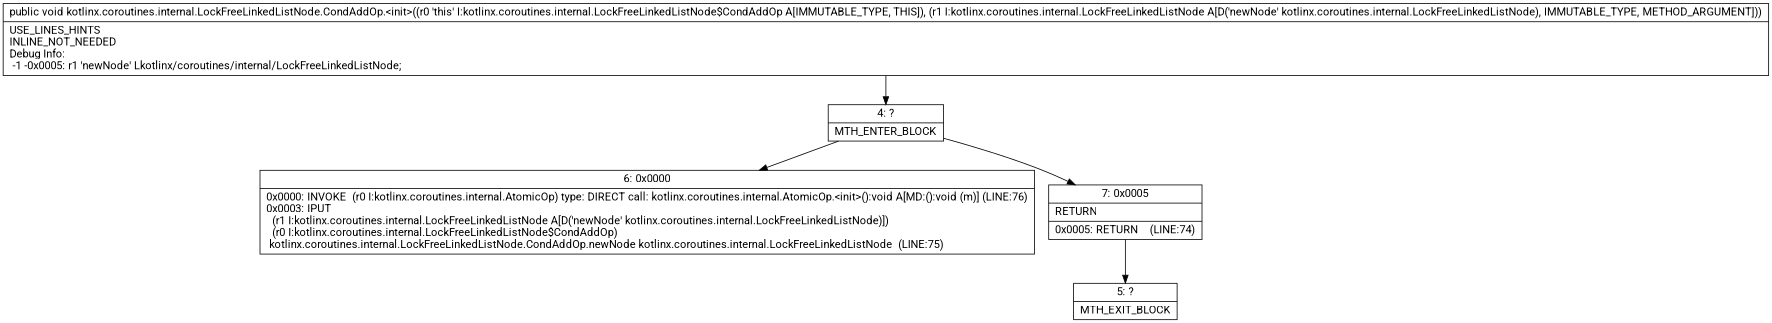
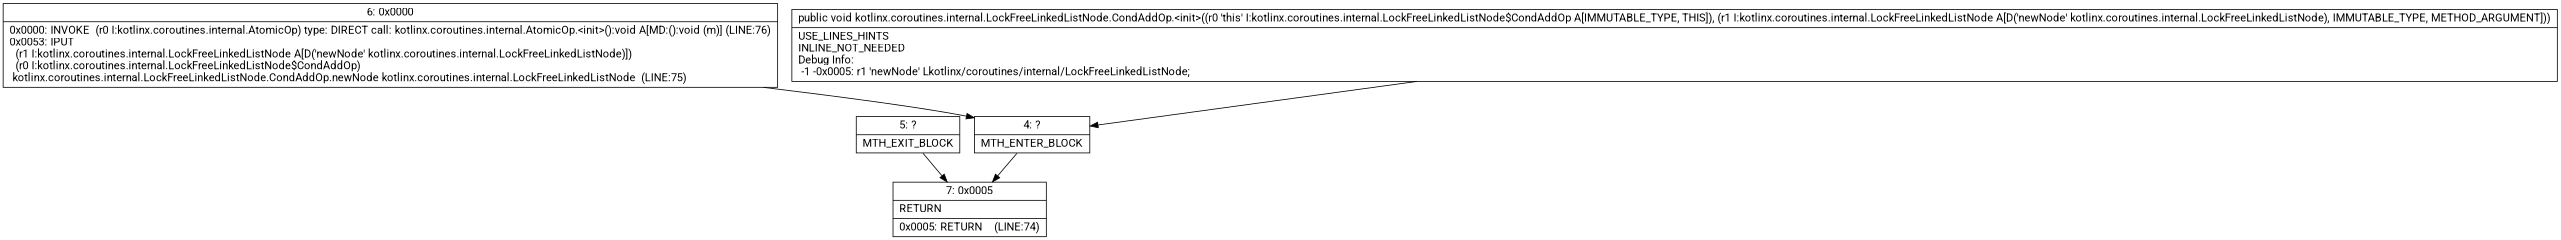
(803, 154) -> (865, 100)
(302, 209) -> (45, 42)
(1125, 257) -> (932, 165)
